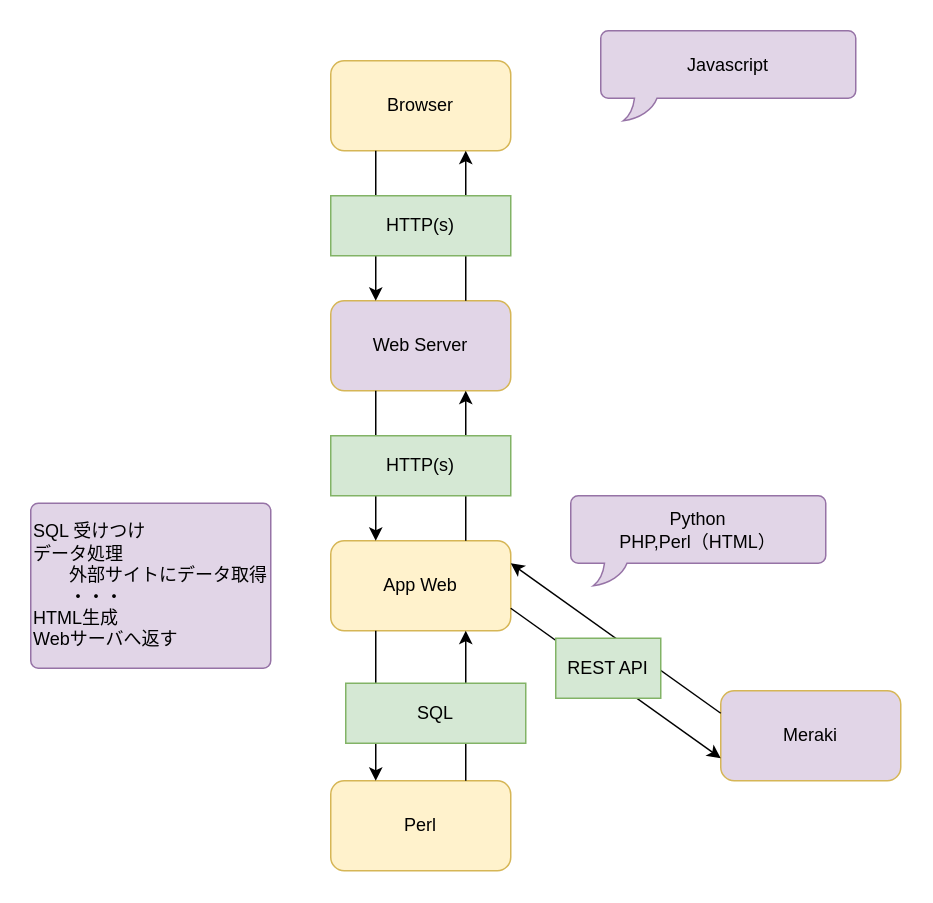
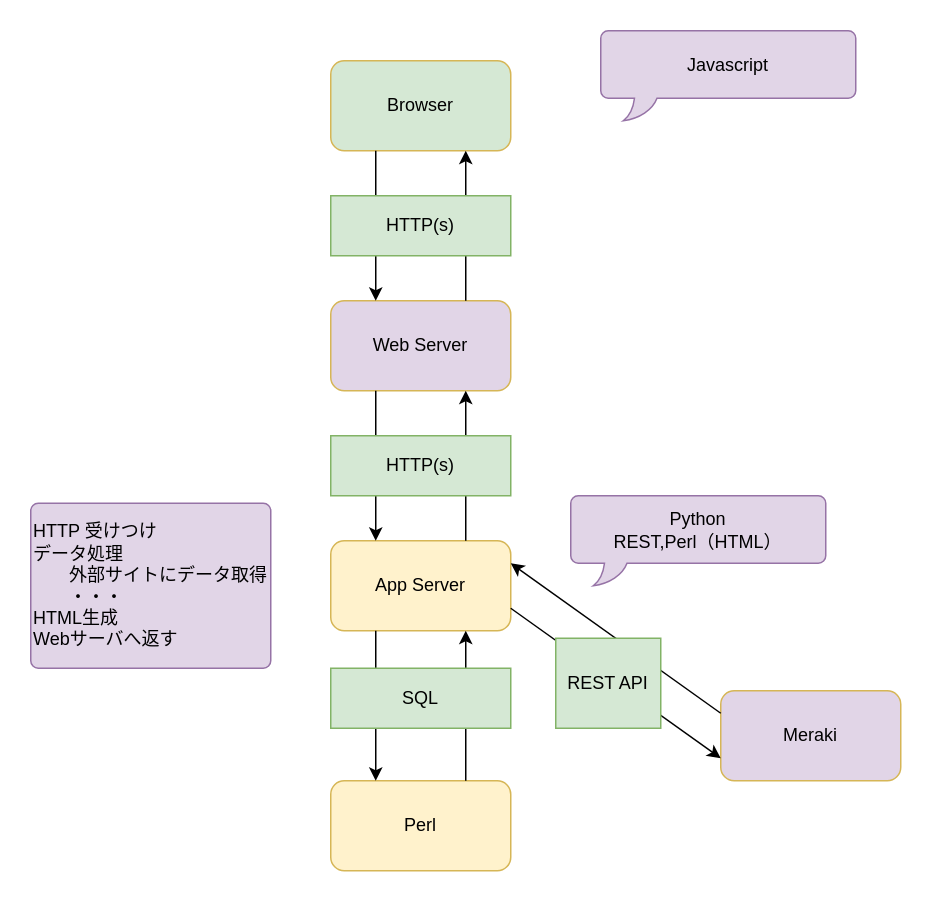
(421, 106) -> (421, 106)
(698, 530) -> (698, 530)
(133, 586) -> (133, 586)
(421, 586) -> (421, 586)
(608, 668) -> (608, 683)
(436, 713) -> (421, 698)
